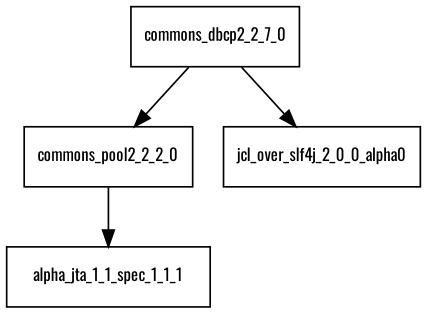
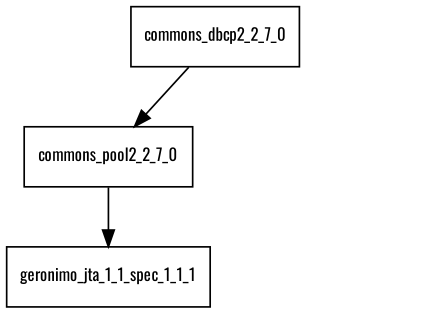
(108, 157) -> (108, 157)
(322, 157) -> none
(108, 277) -> (108, 277)
